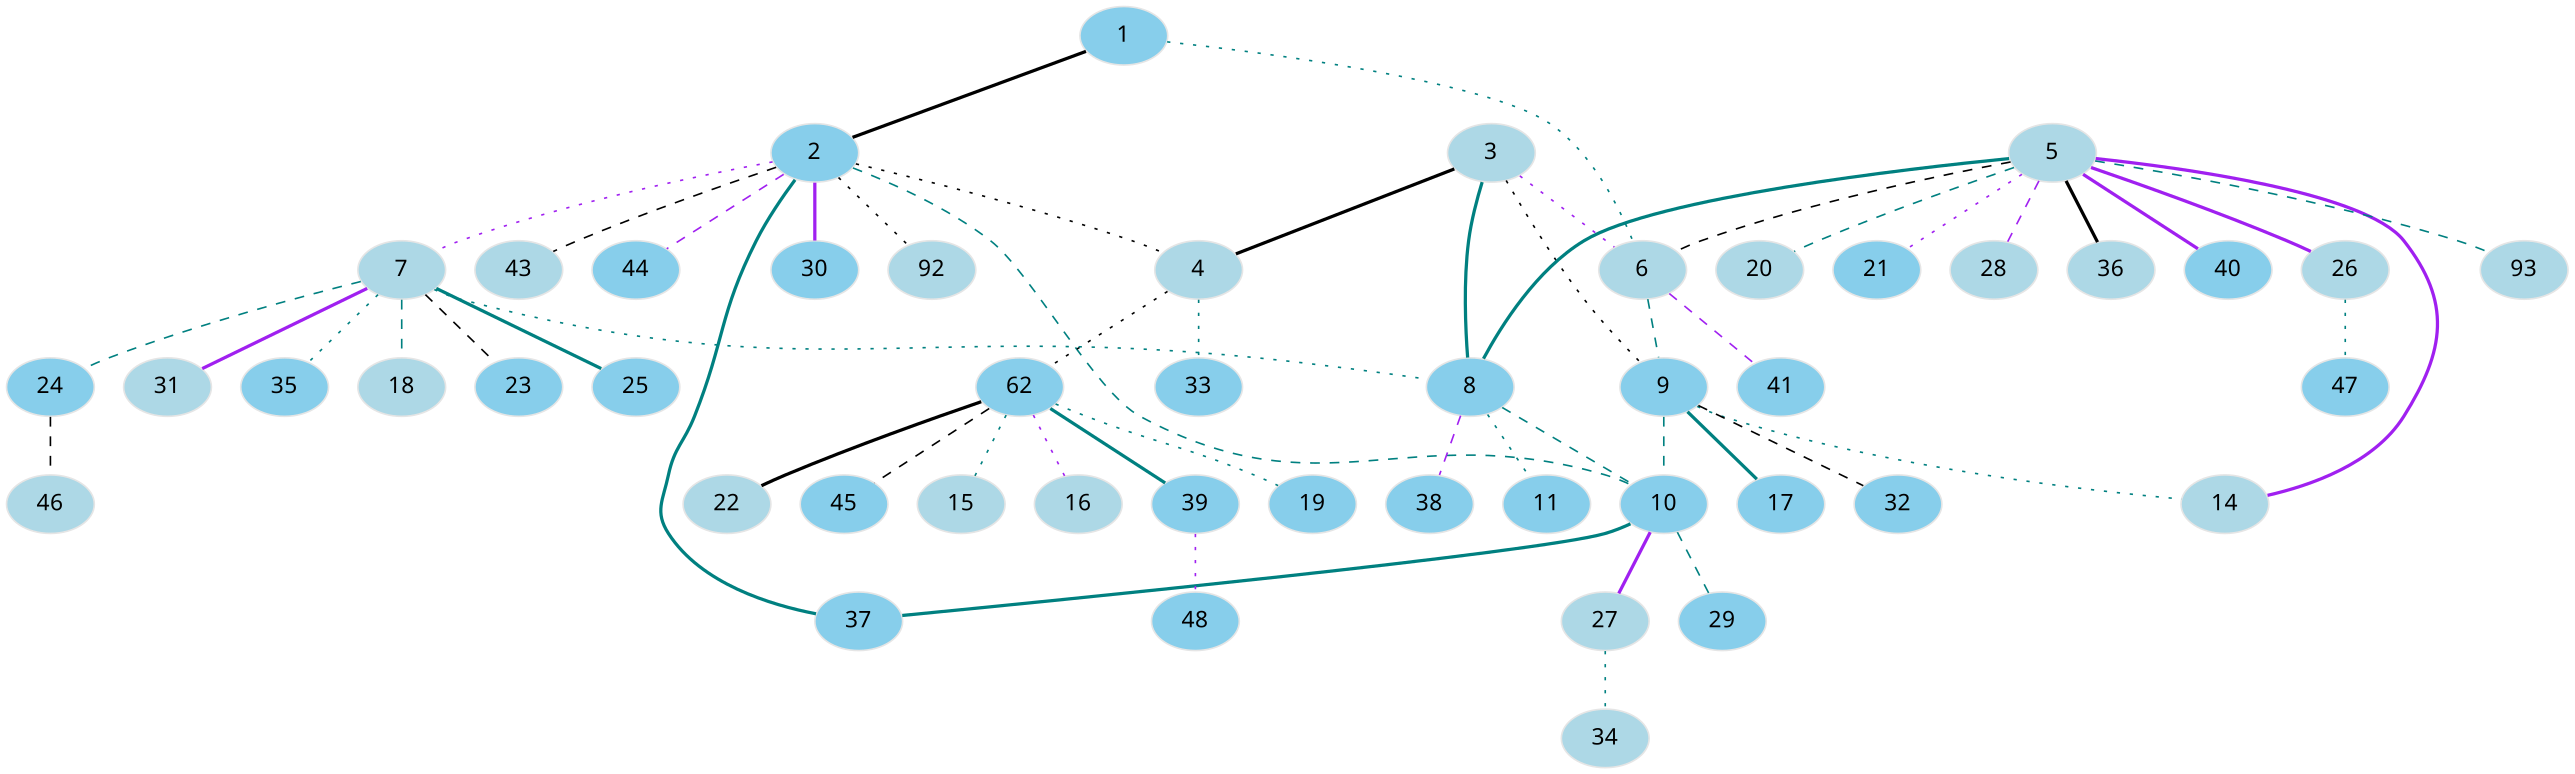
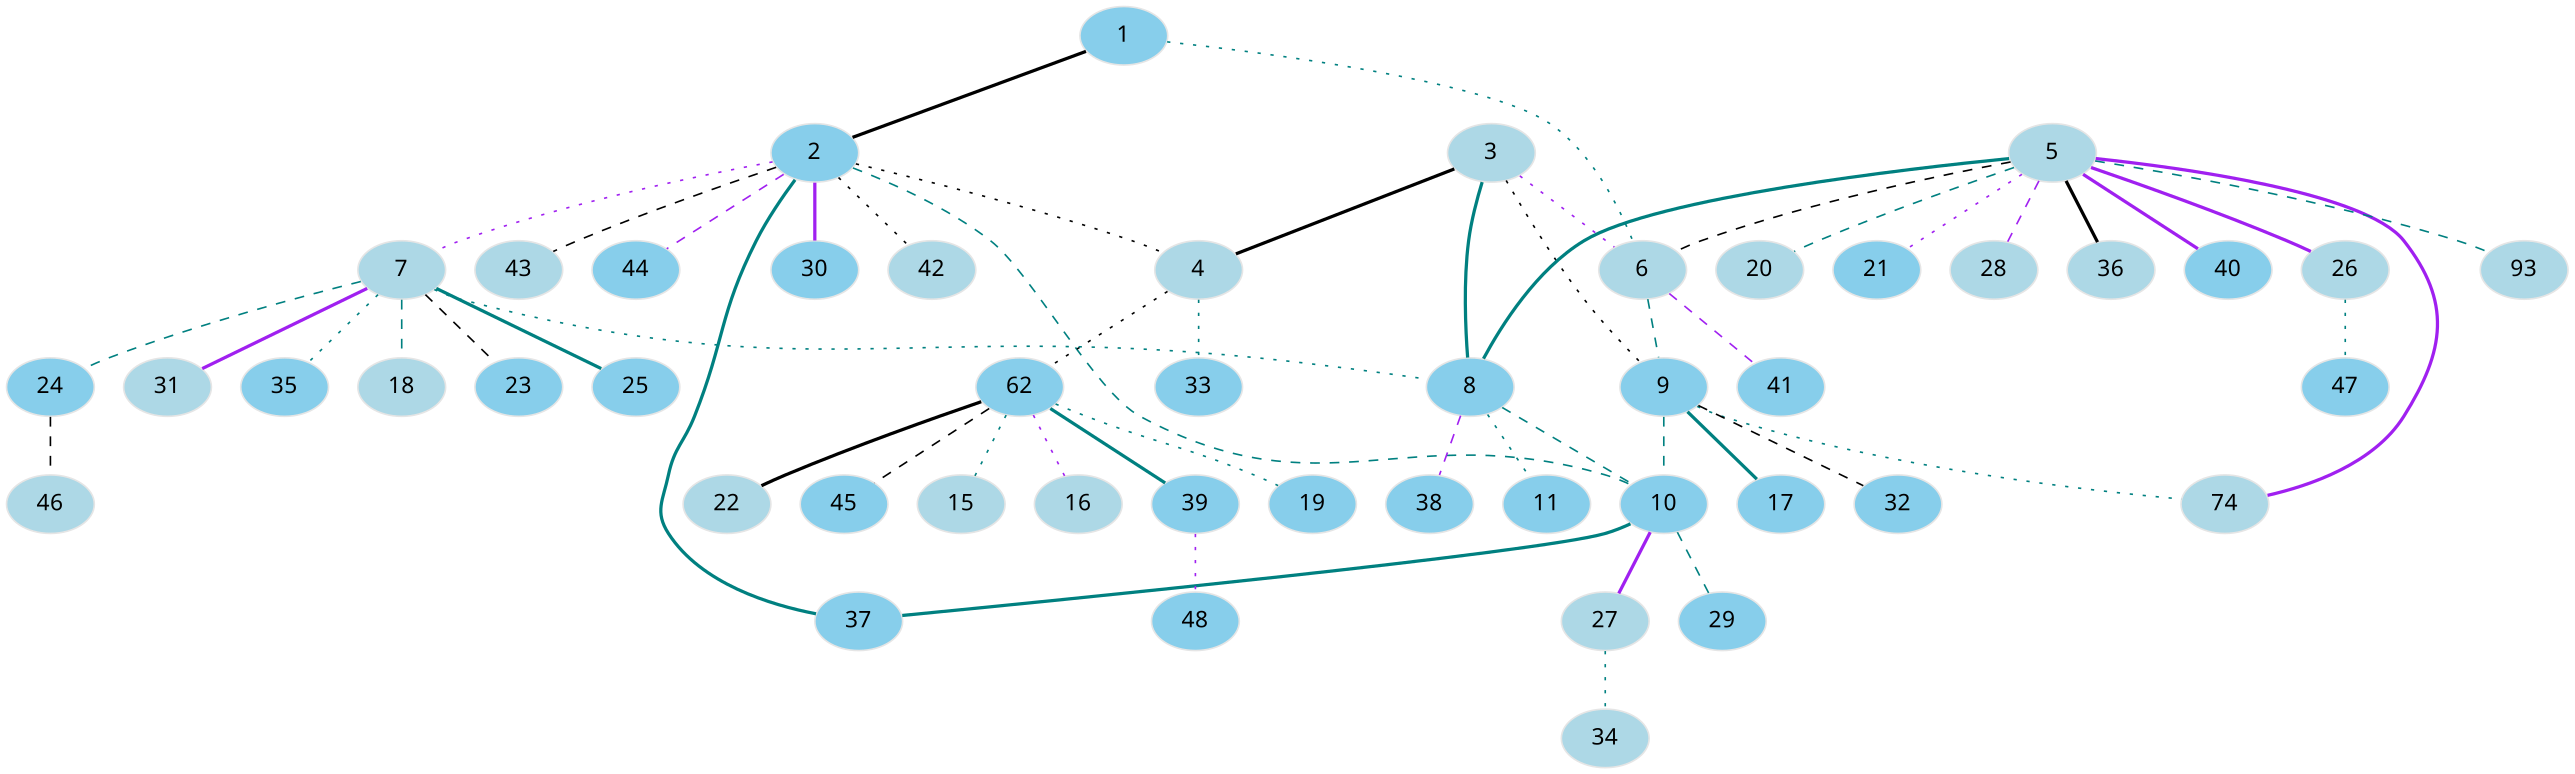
(932, 270) -> (932, 270)
(2225, 504) -> (2225, 504)
